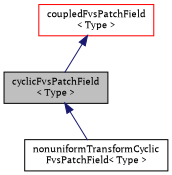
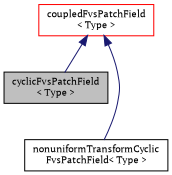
(79, 126) -> (119, 93)
